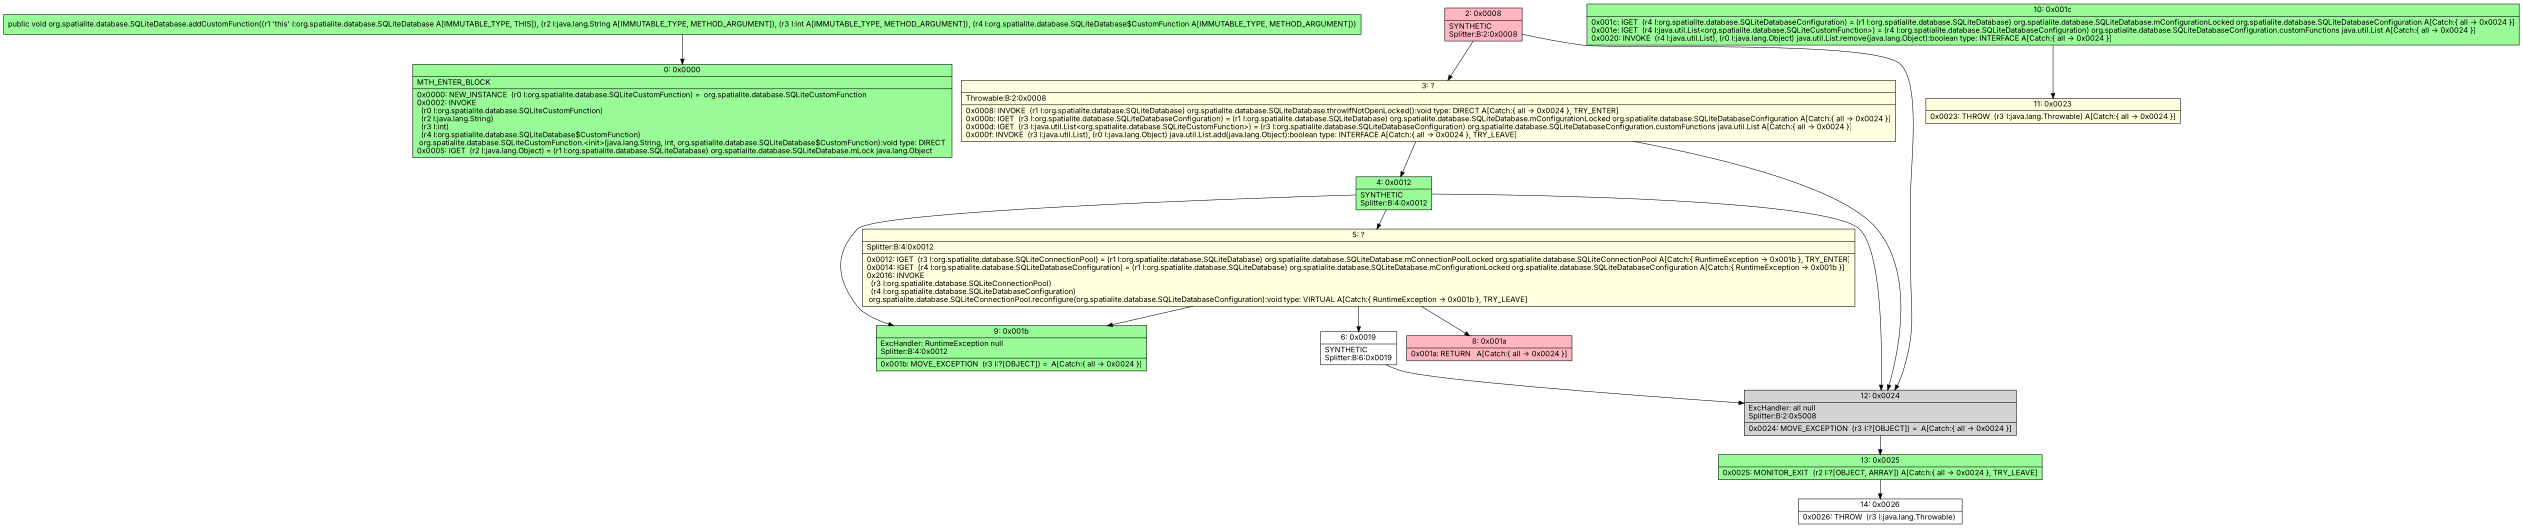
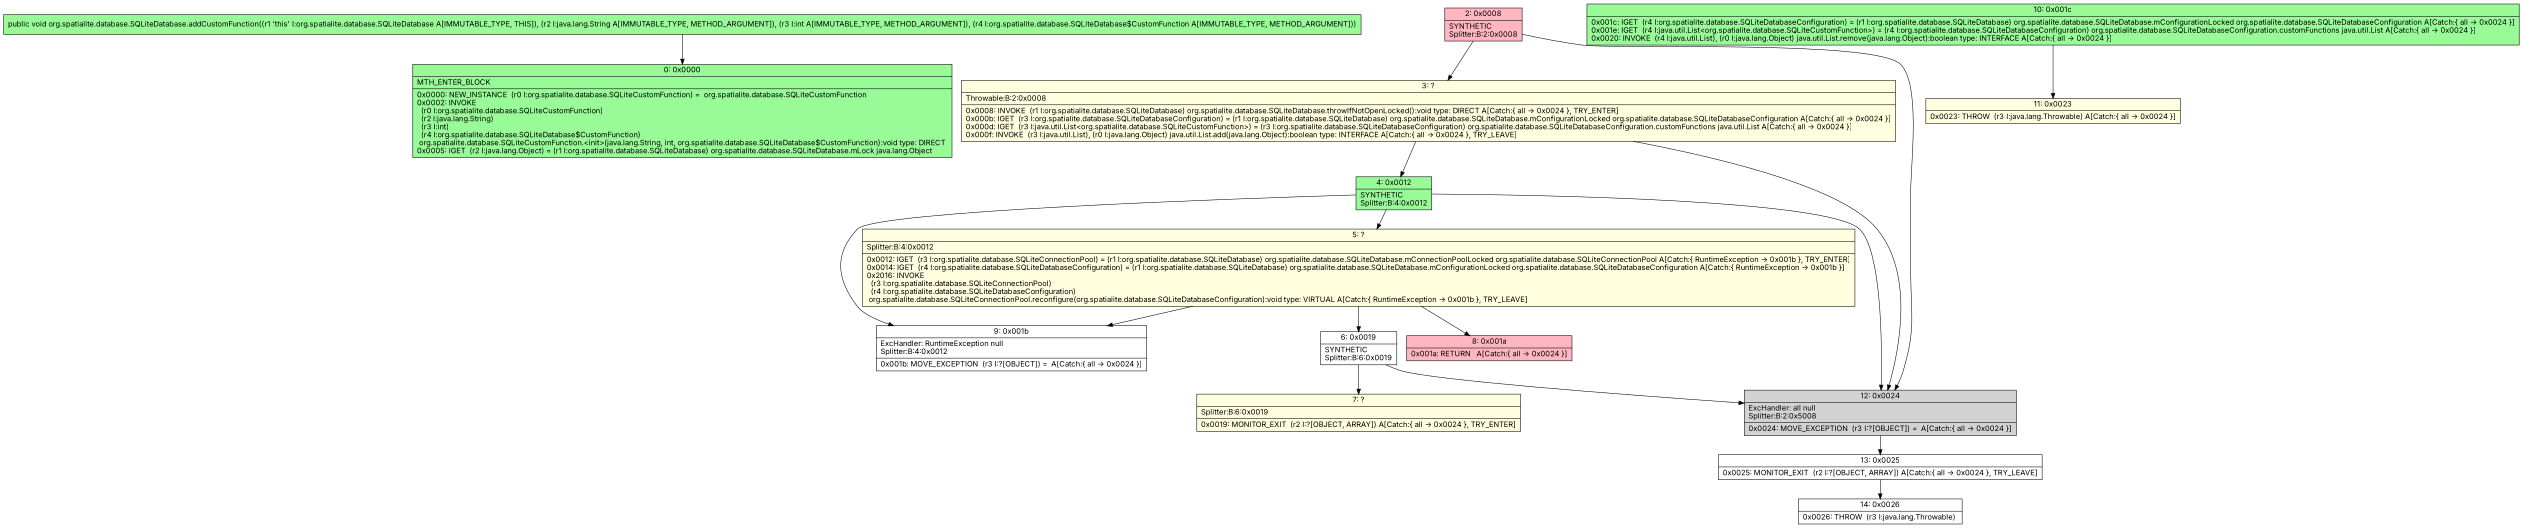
(1011, 348) -> (1011, 348)
none -> (1359, 413)
(1880, 467) -> (1880, 467)
